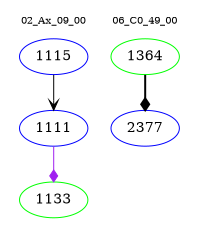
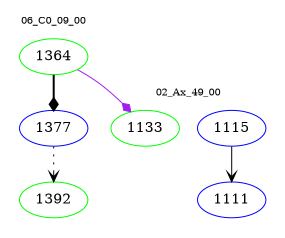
(54, 21) -> (188, 93)
(145, 21) -> (54, 21)
(145, 128) -> (54, 128)
(54, 158) -> (110, 92)
none -> (54, 200)
